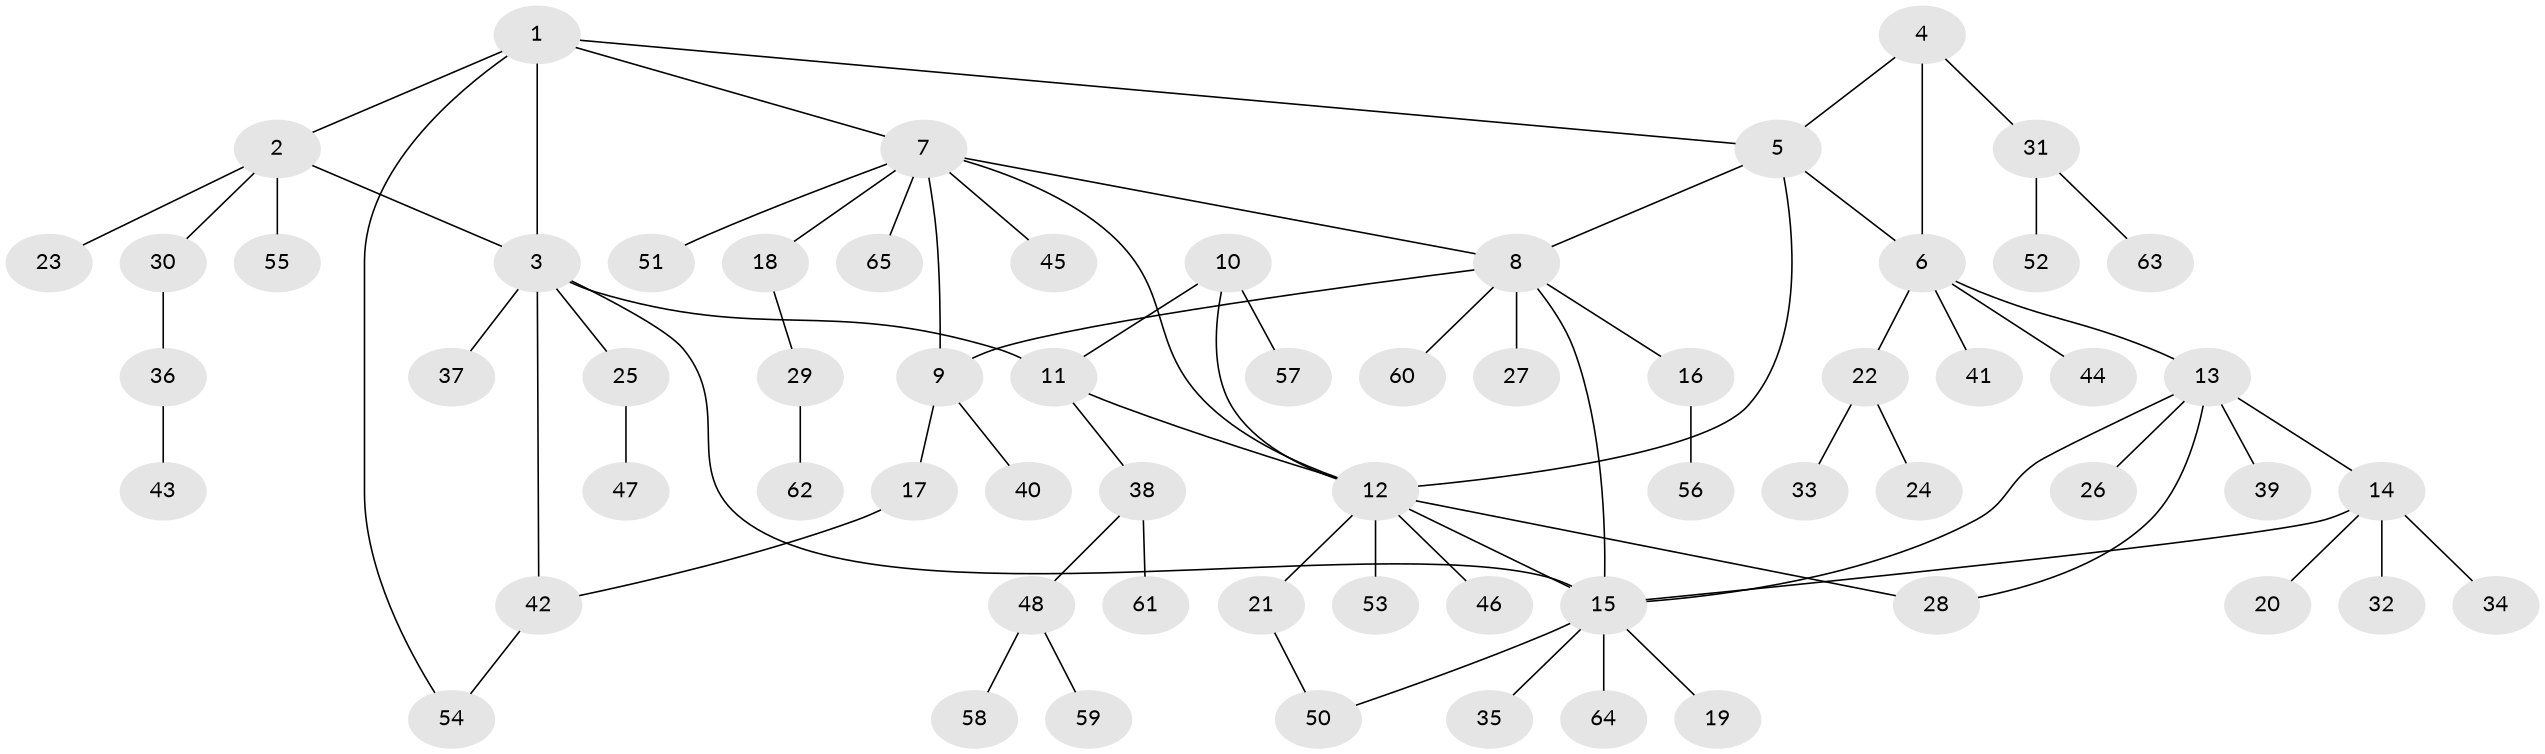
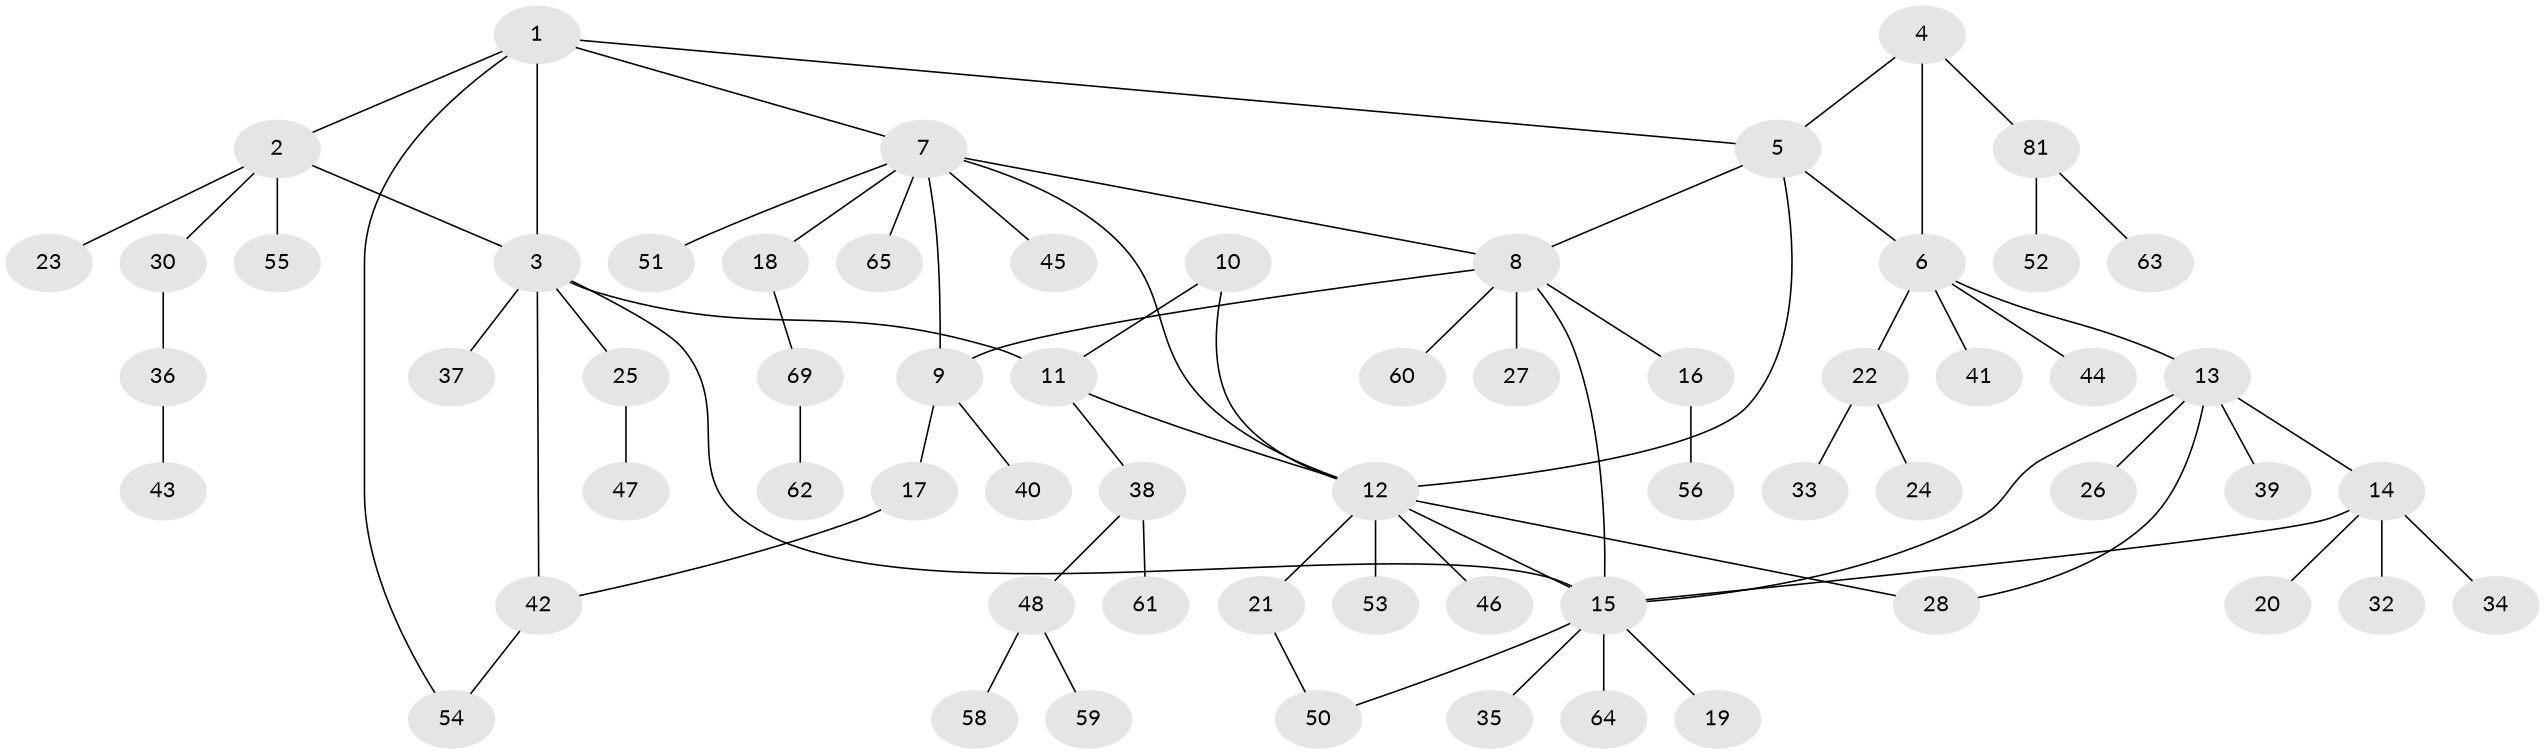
(2036, 149) -> (2036, 149)
(800, 377) -> (800, 377)
(1288, 377) -> none
